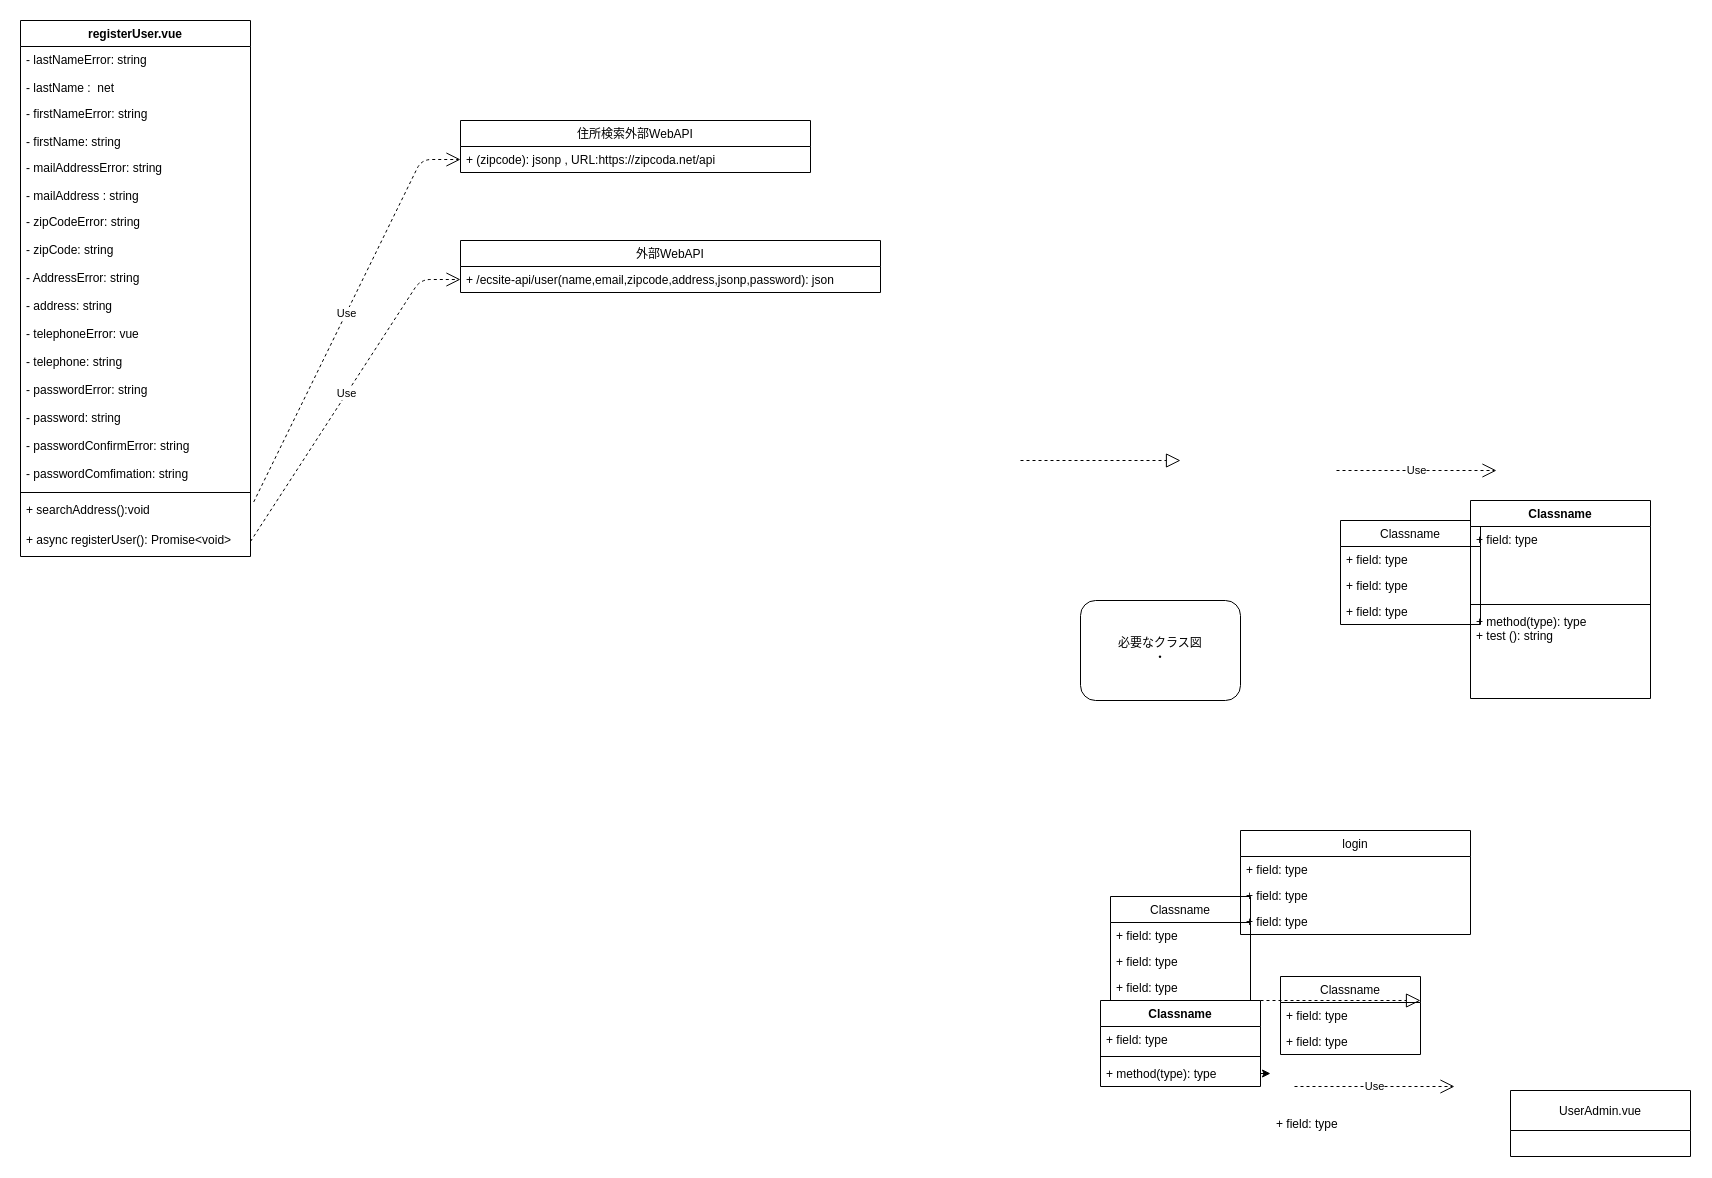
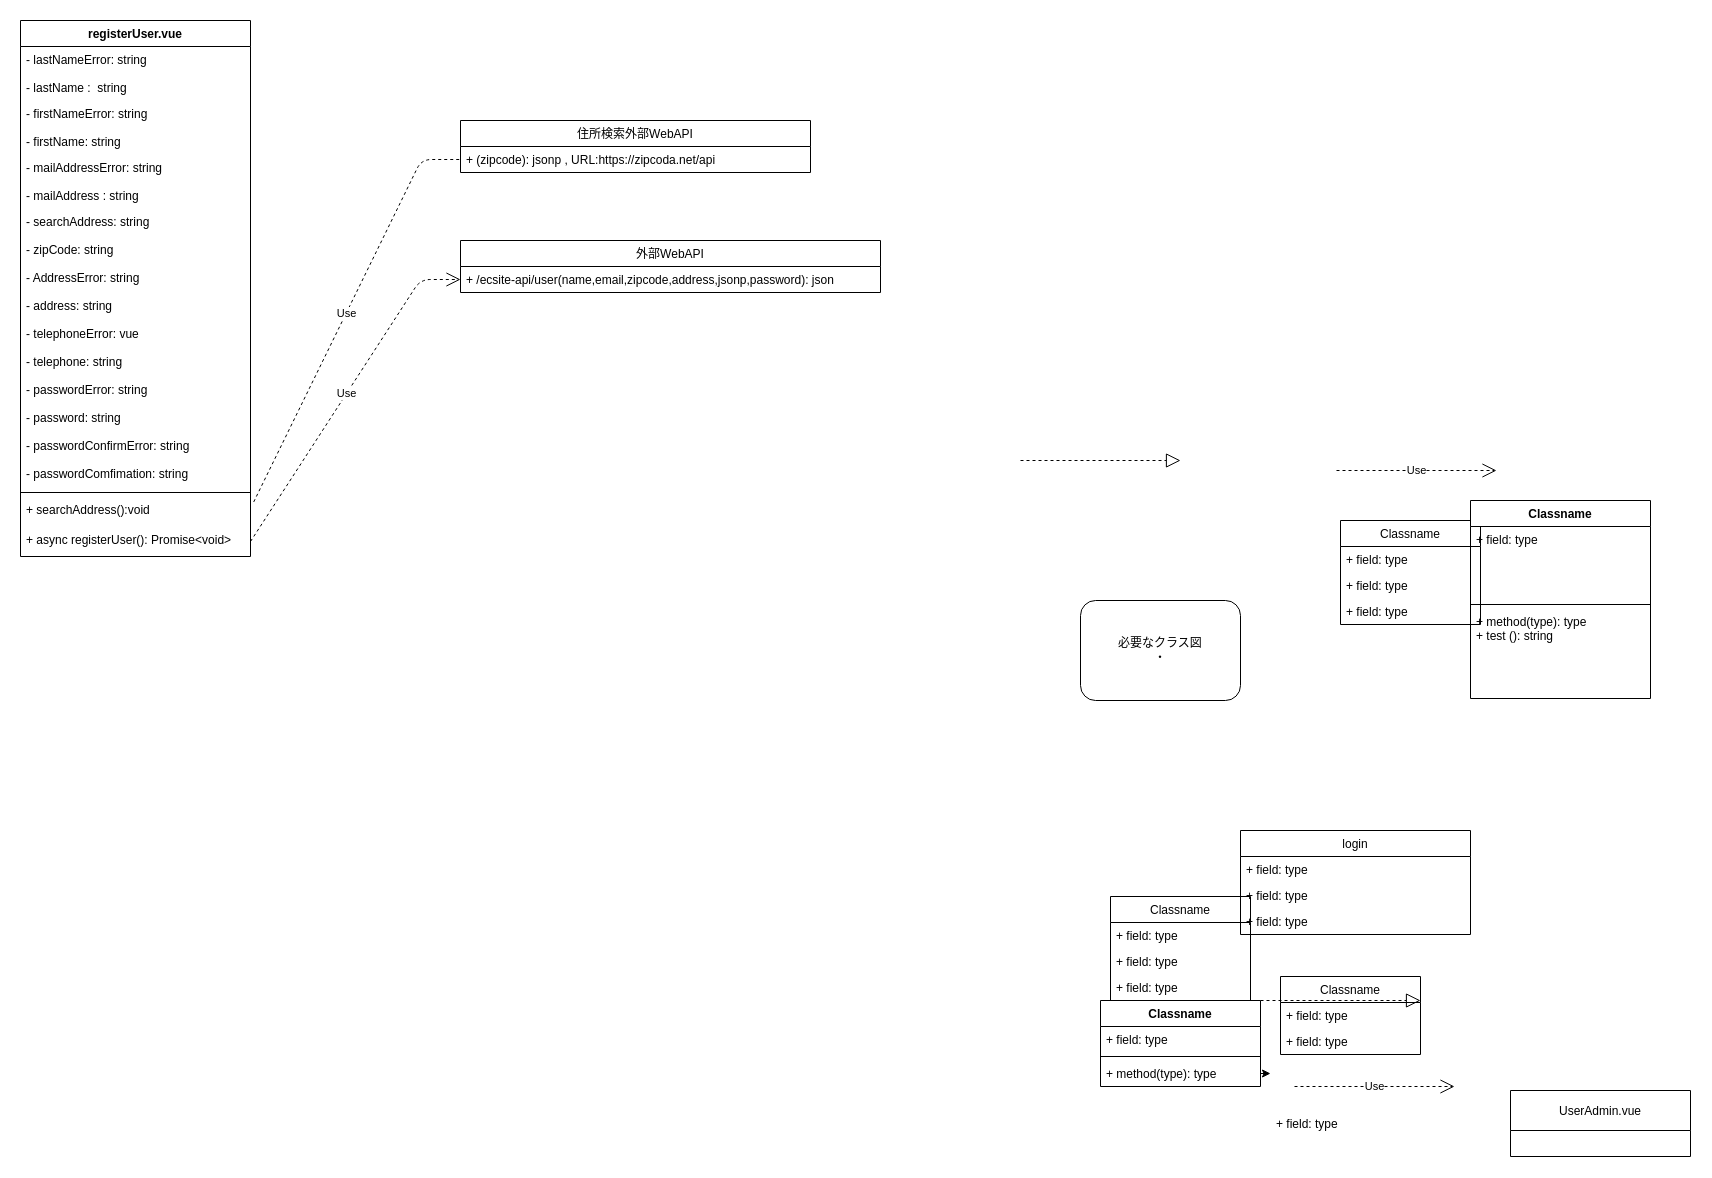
(75, 88) -> (84, 88)
(454, 160) -> (454, 160)
(92, 222) -> (97, 222)
